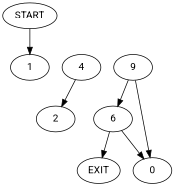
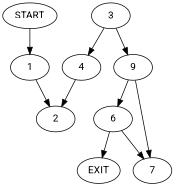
none -> (111, 16)
none -> (41, 90)
(152, 171) -> (152, 171)
